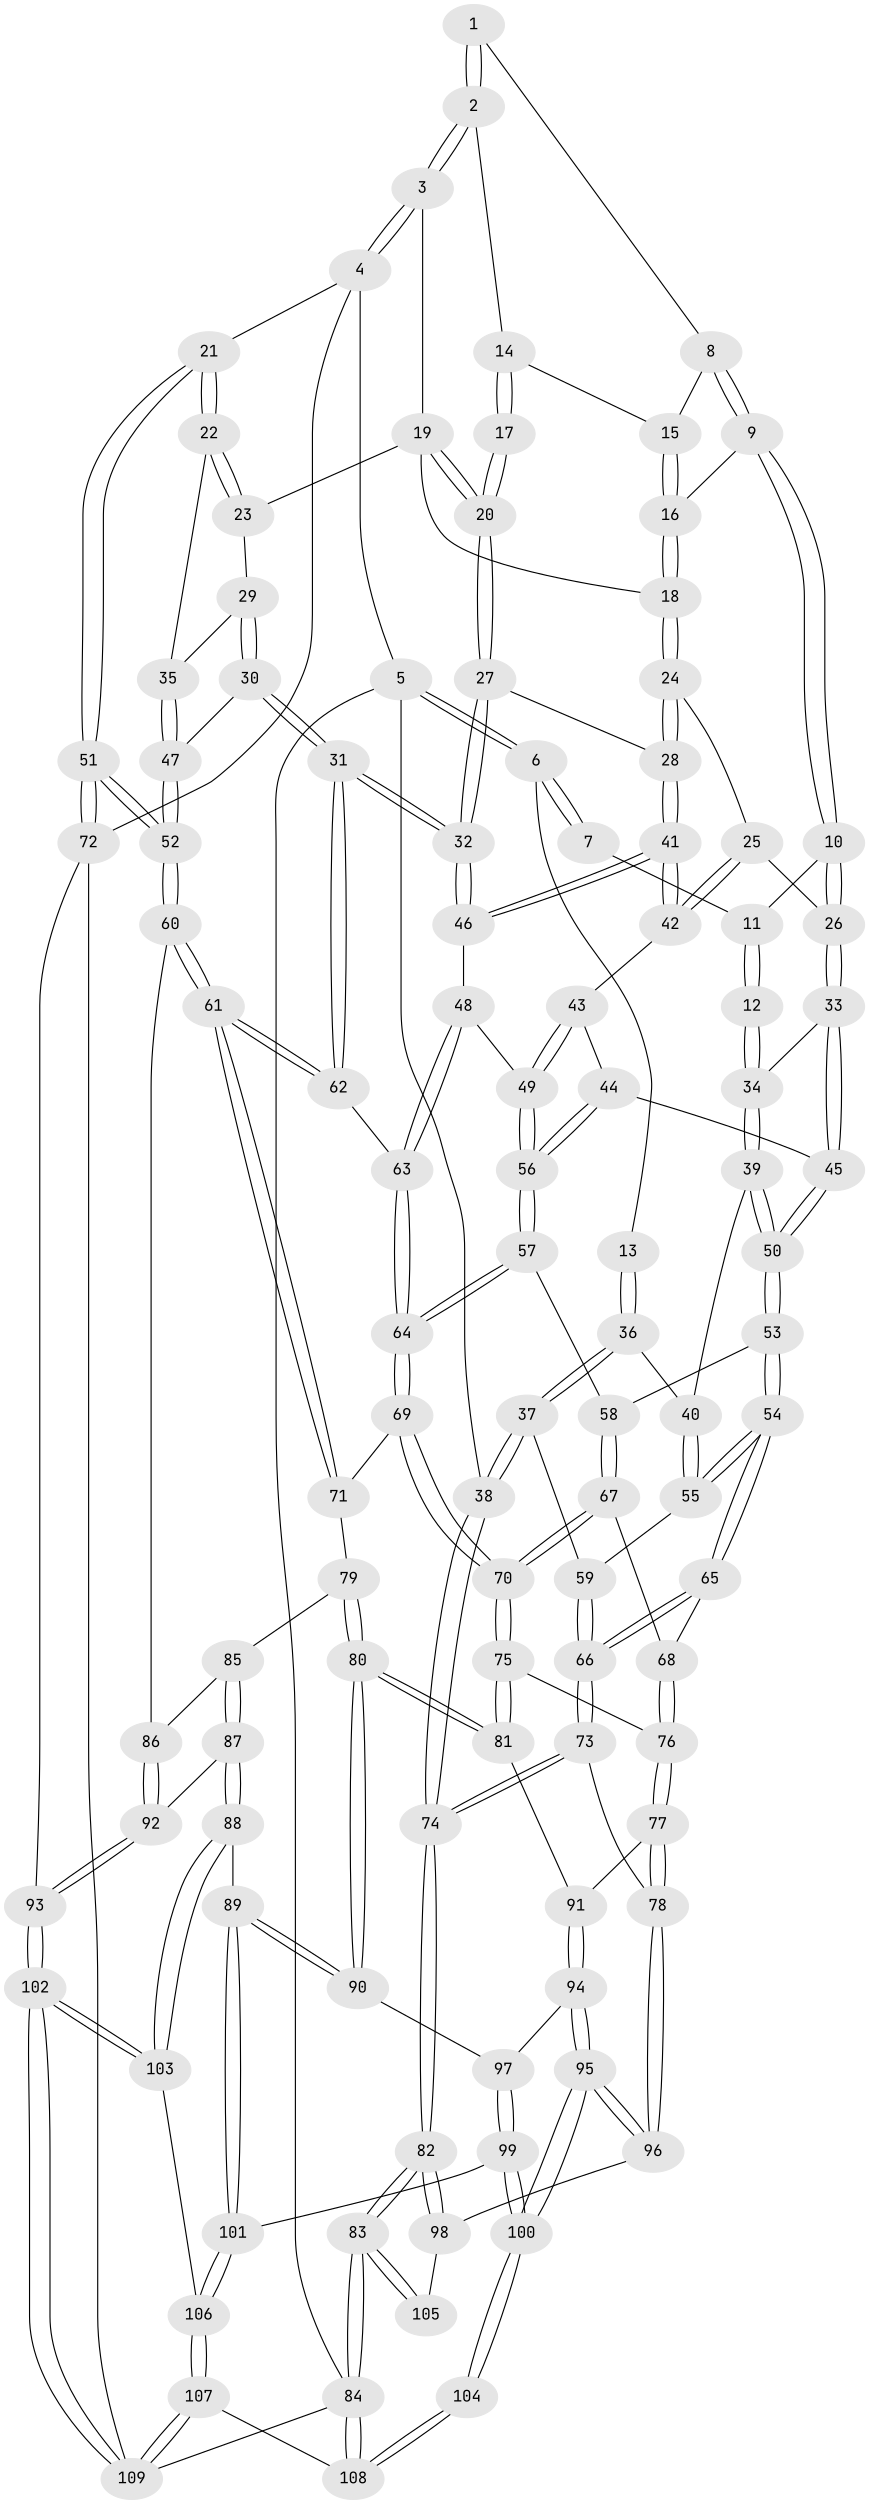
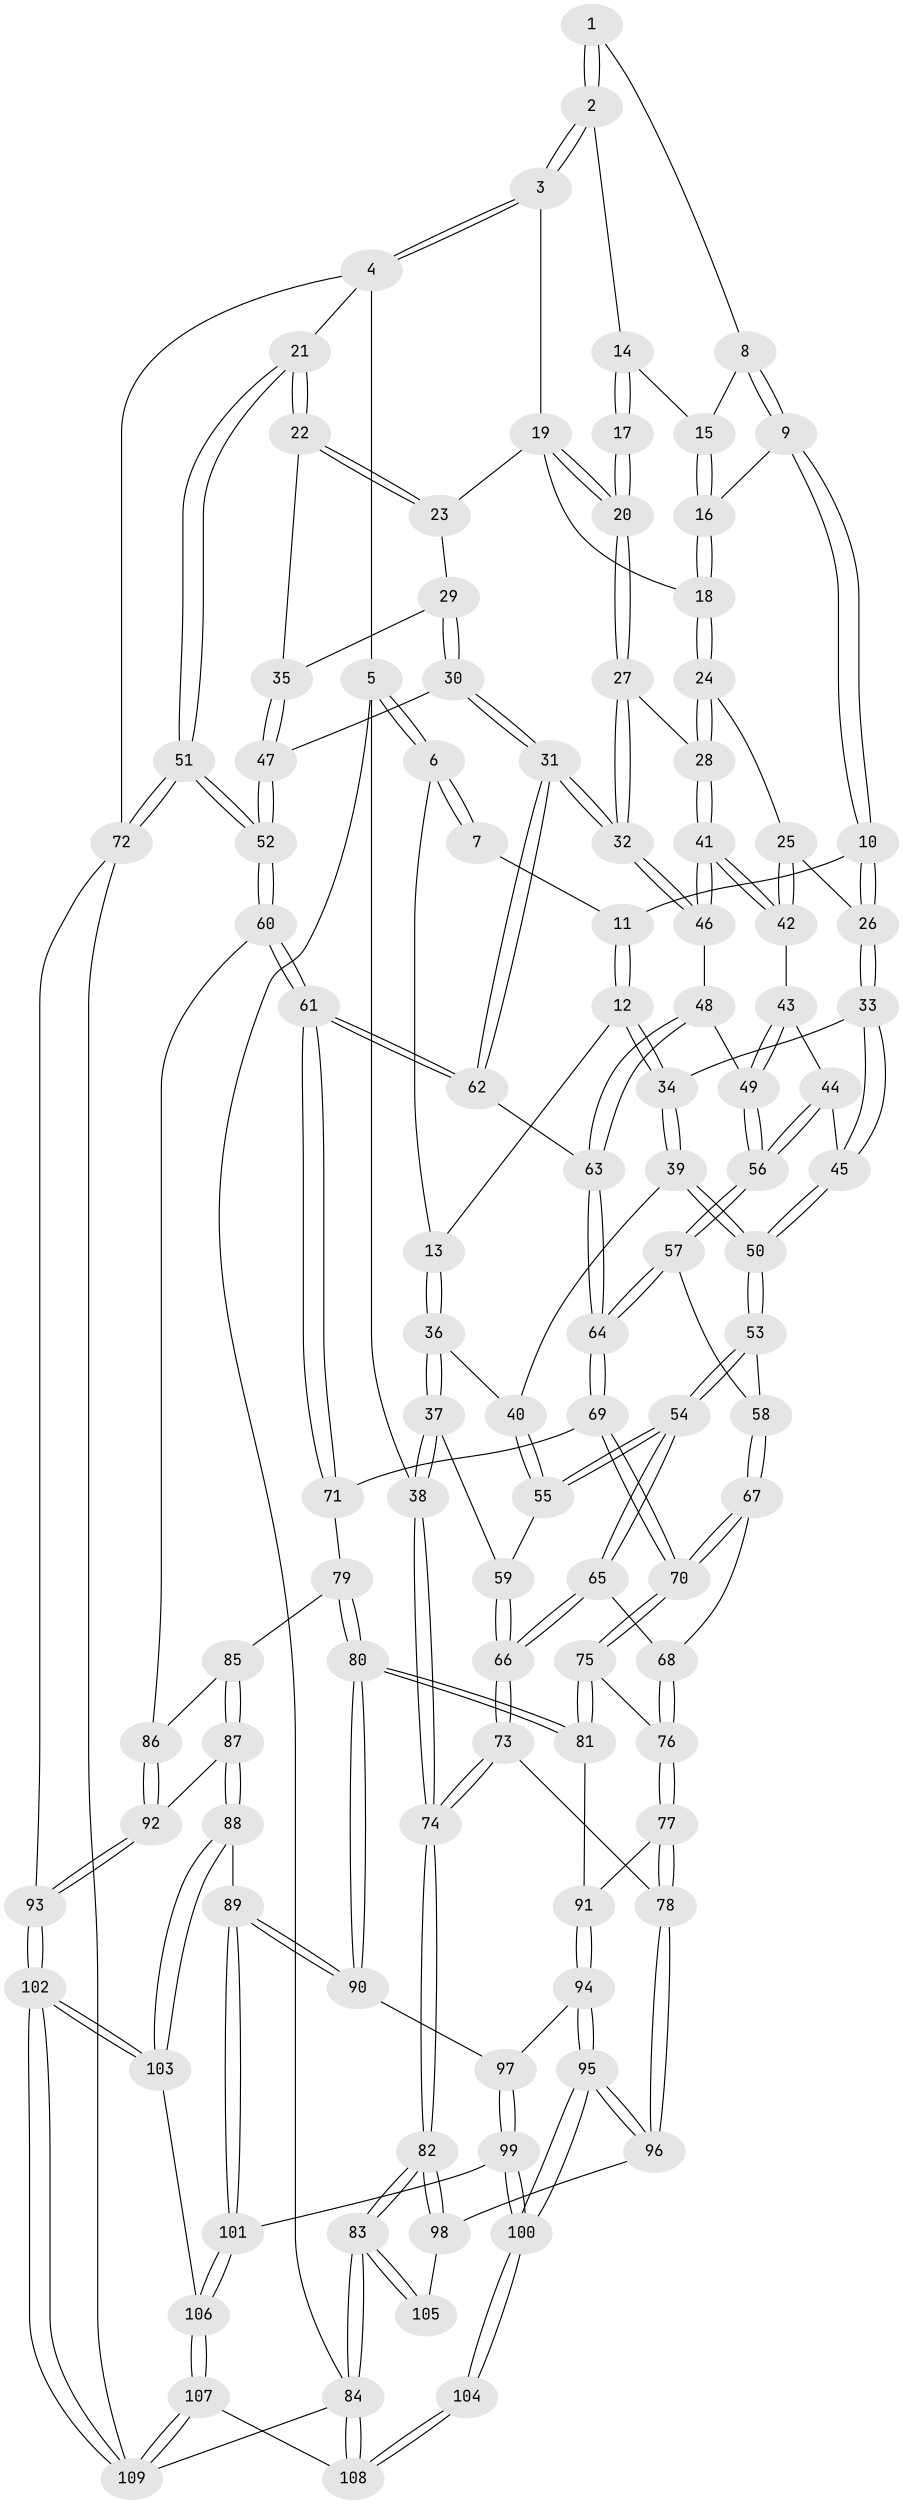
none -> (524, 1135)
